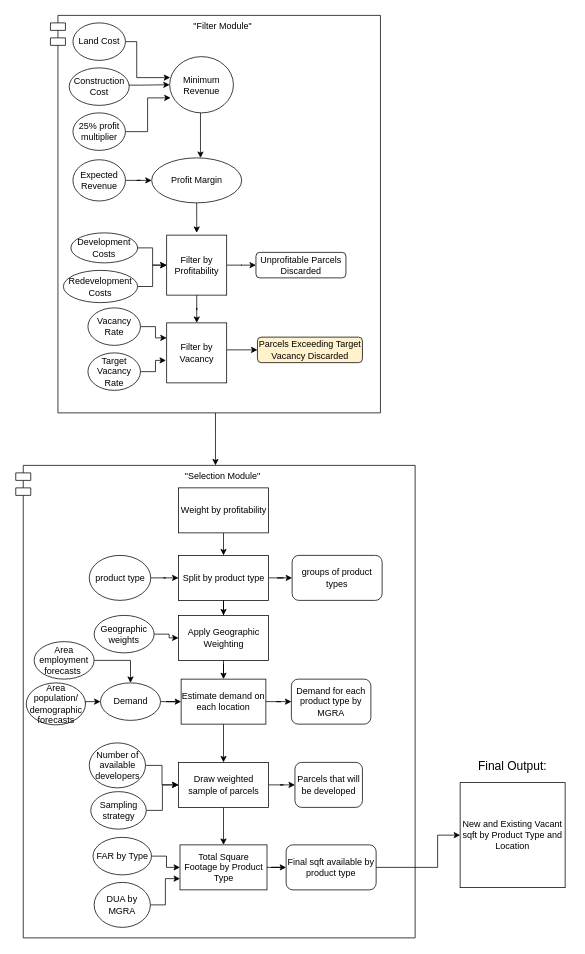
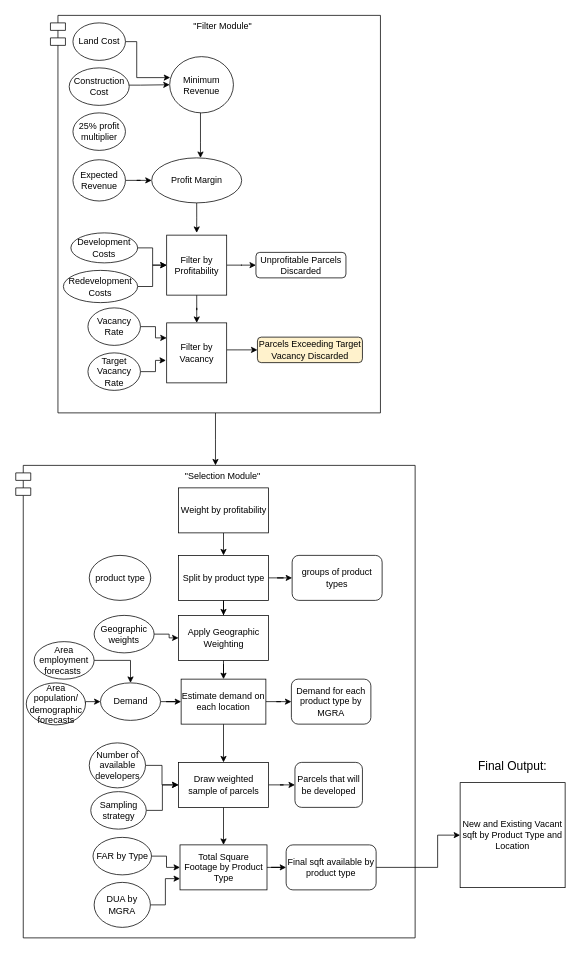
(148, 125) -> none
(165, 578) -> none
